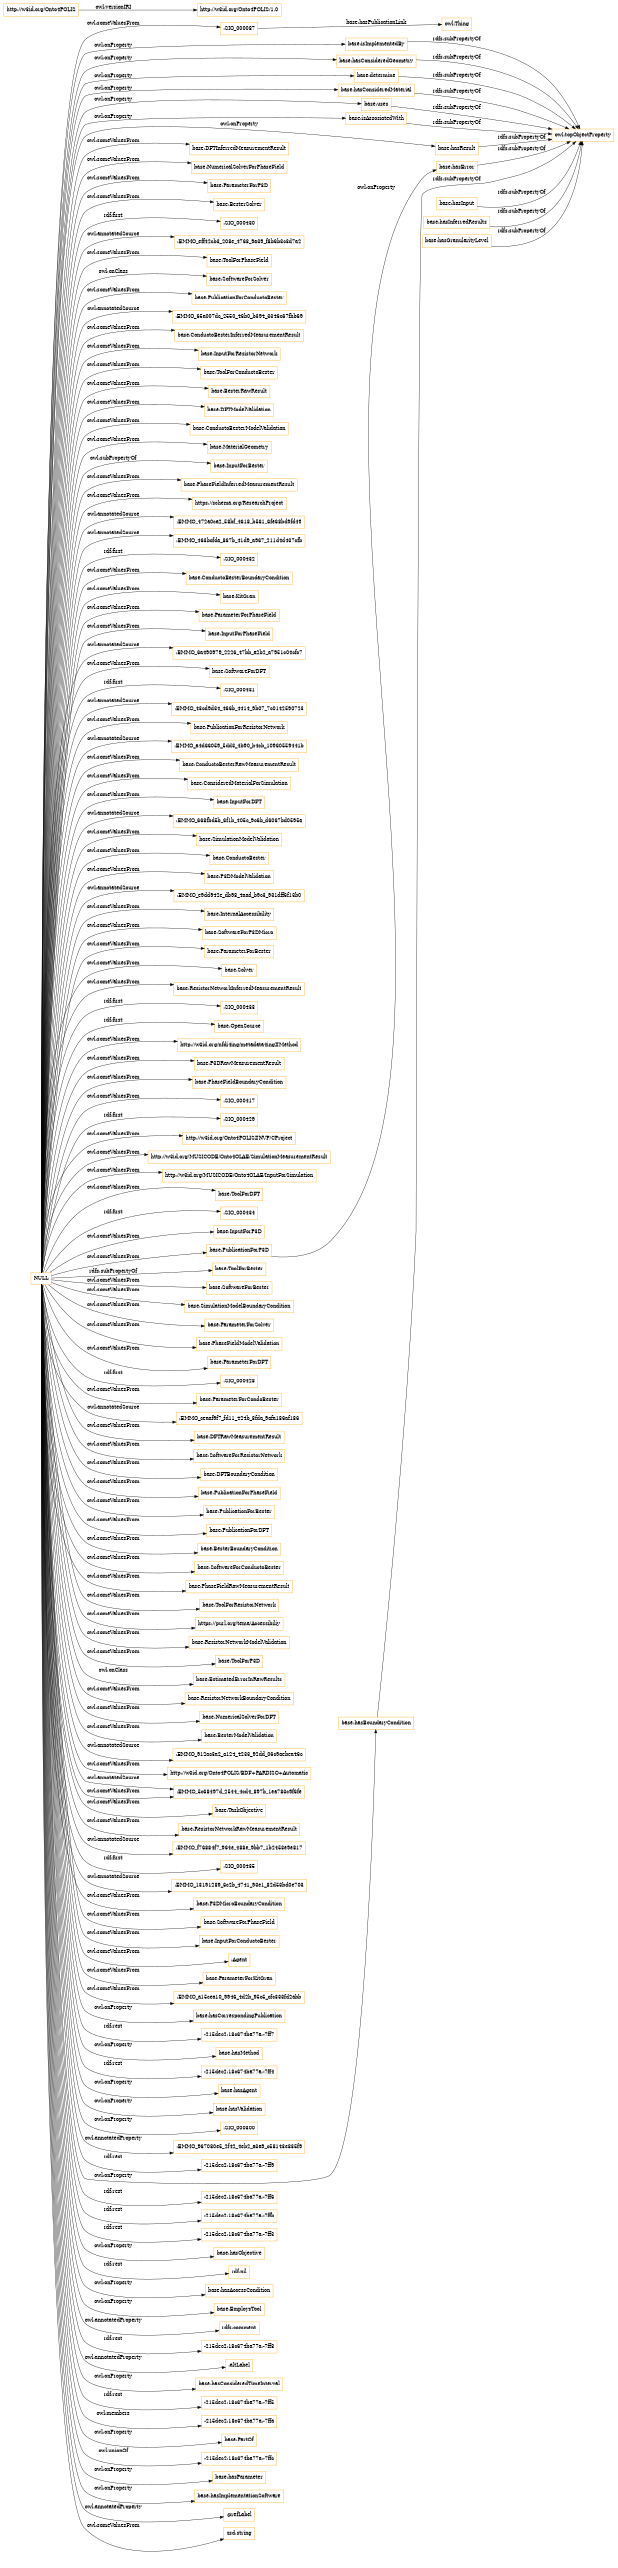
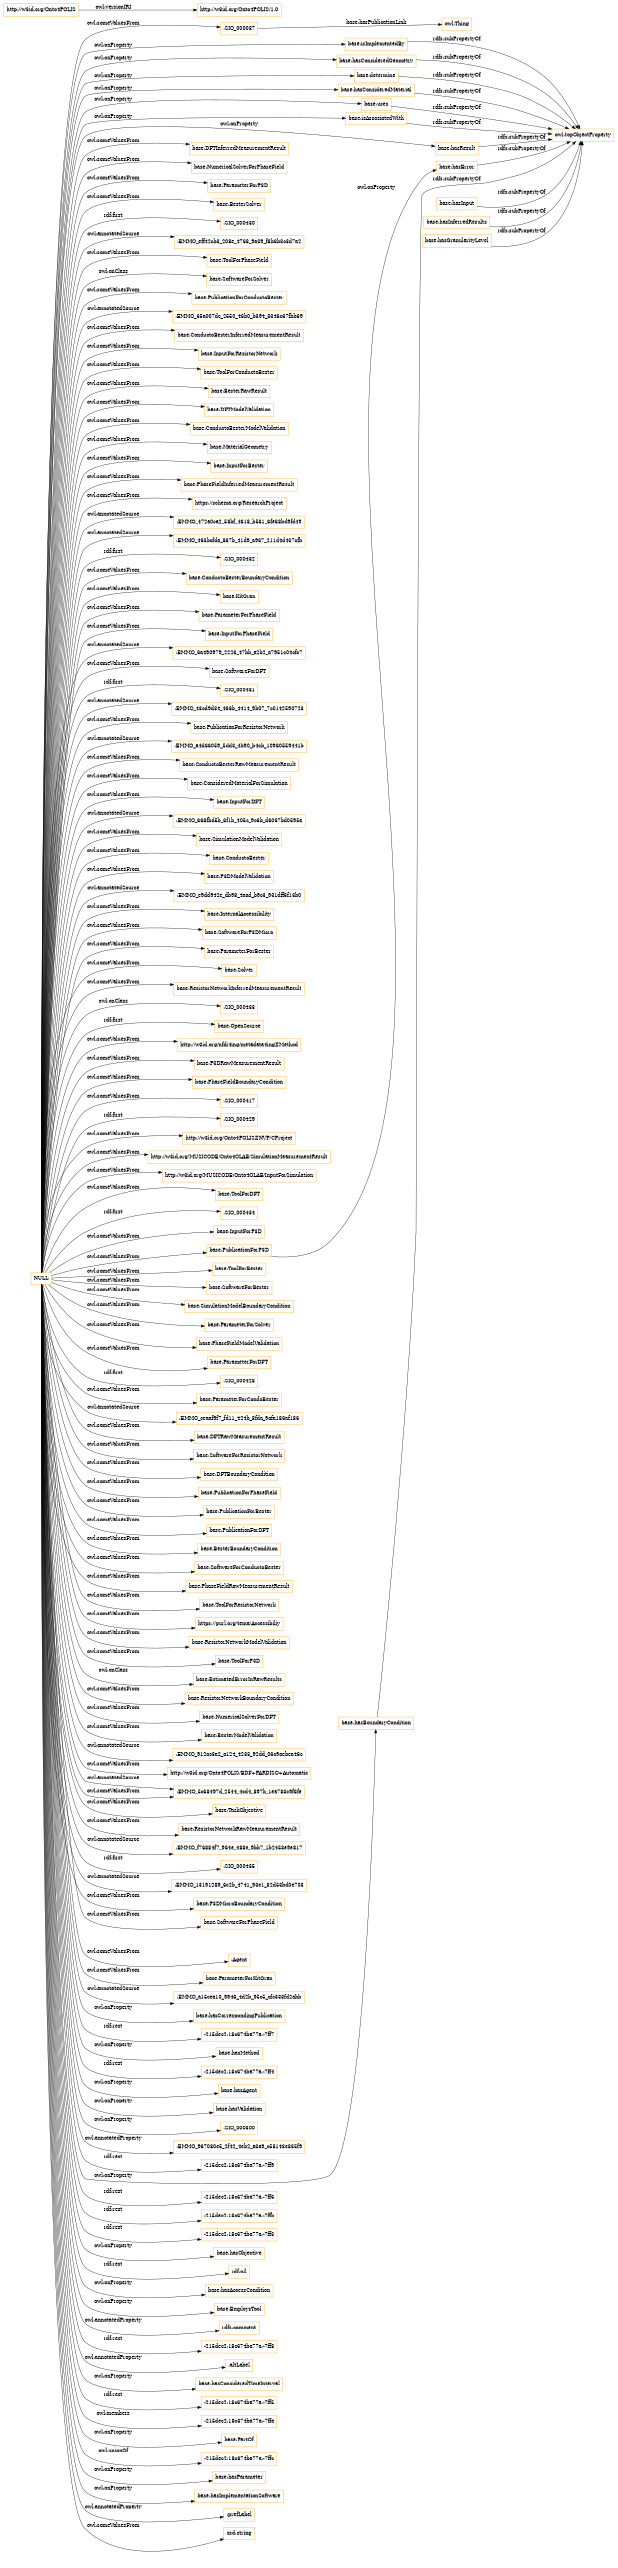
(113, 458) -> (113, 458)
(113, 1001) -> (113, 1001)
(113, 1271) -> (113, 1271)
(239, 1942) -> none
(113, 1989) -> (113, 1989)
